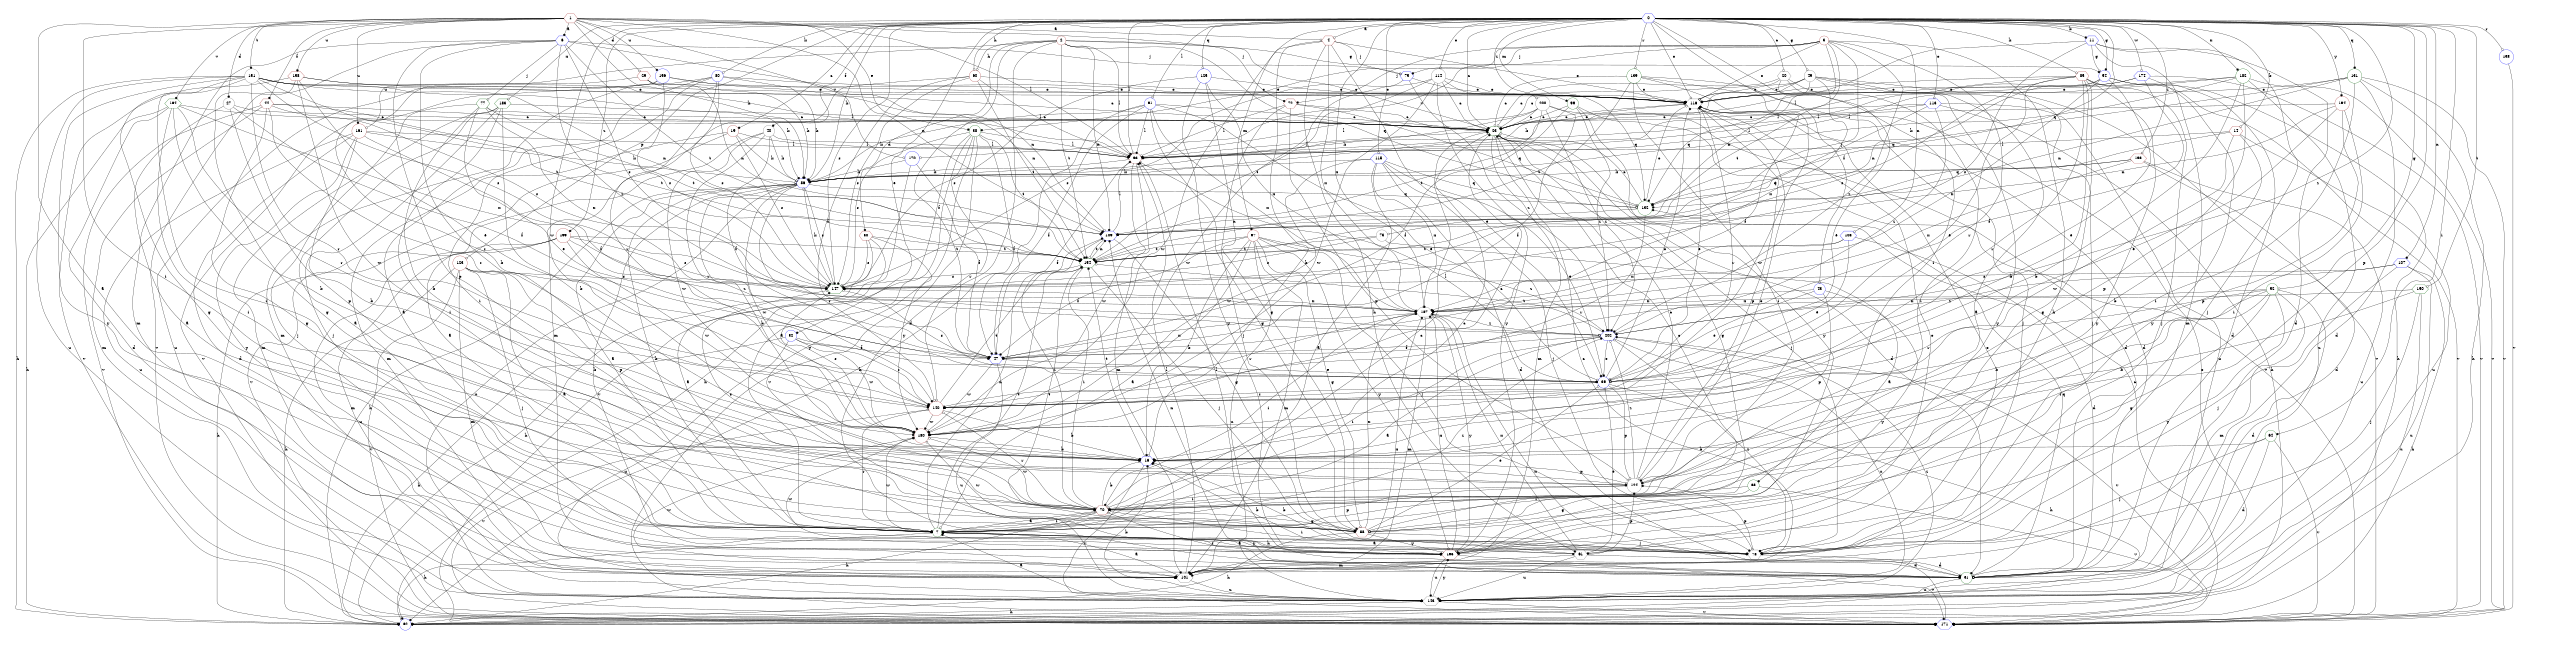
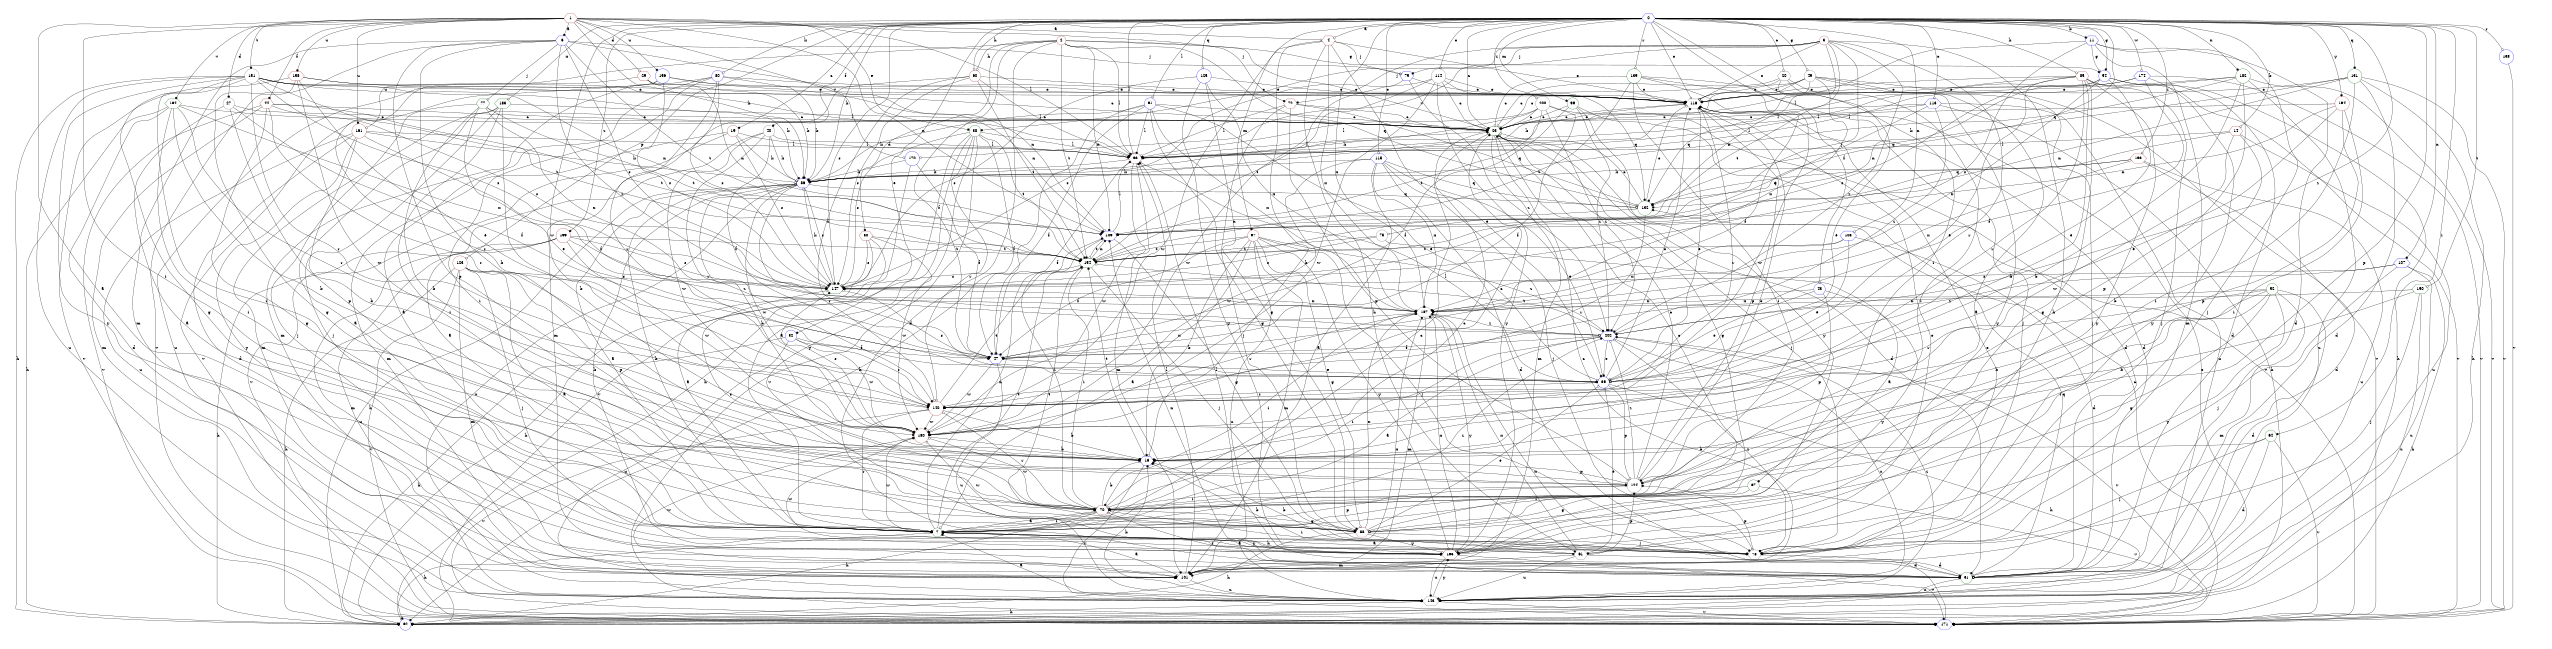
(2413, 34) -> none
(904, 336) -> (904, 336)
(1753, 486) -> (1753, 486)
